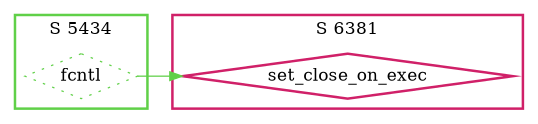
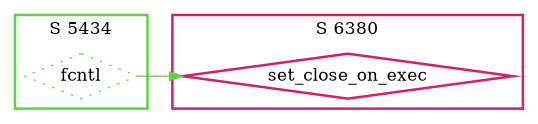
(348, 29) -> (348, 29)
